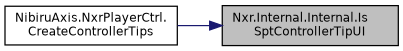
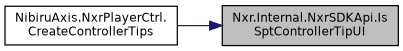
(310, 26) -> (310, 26)
